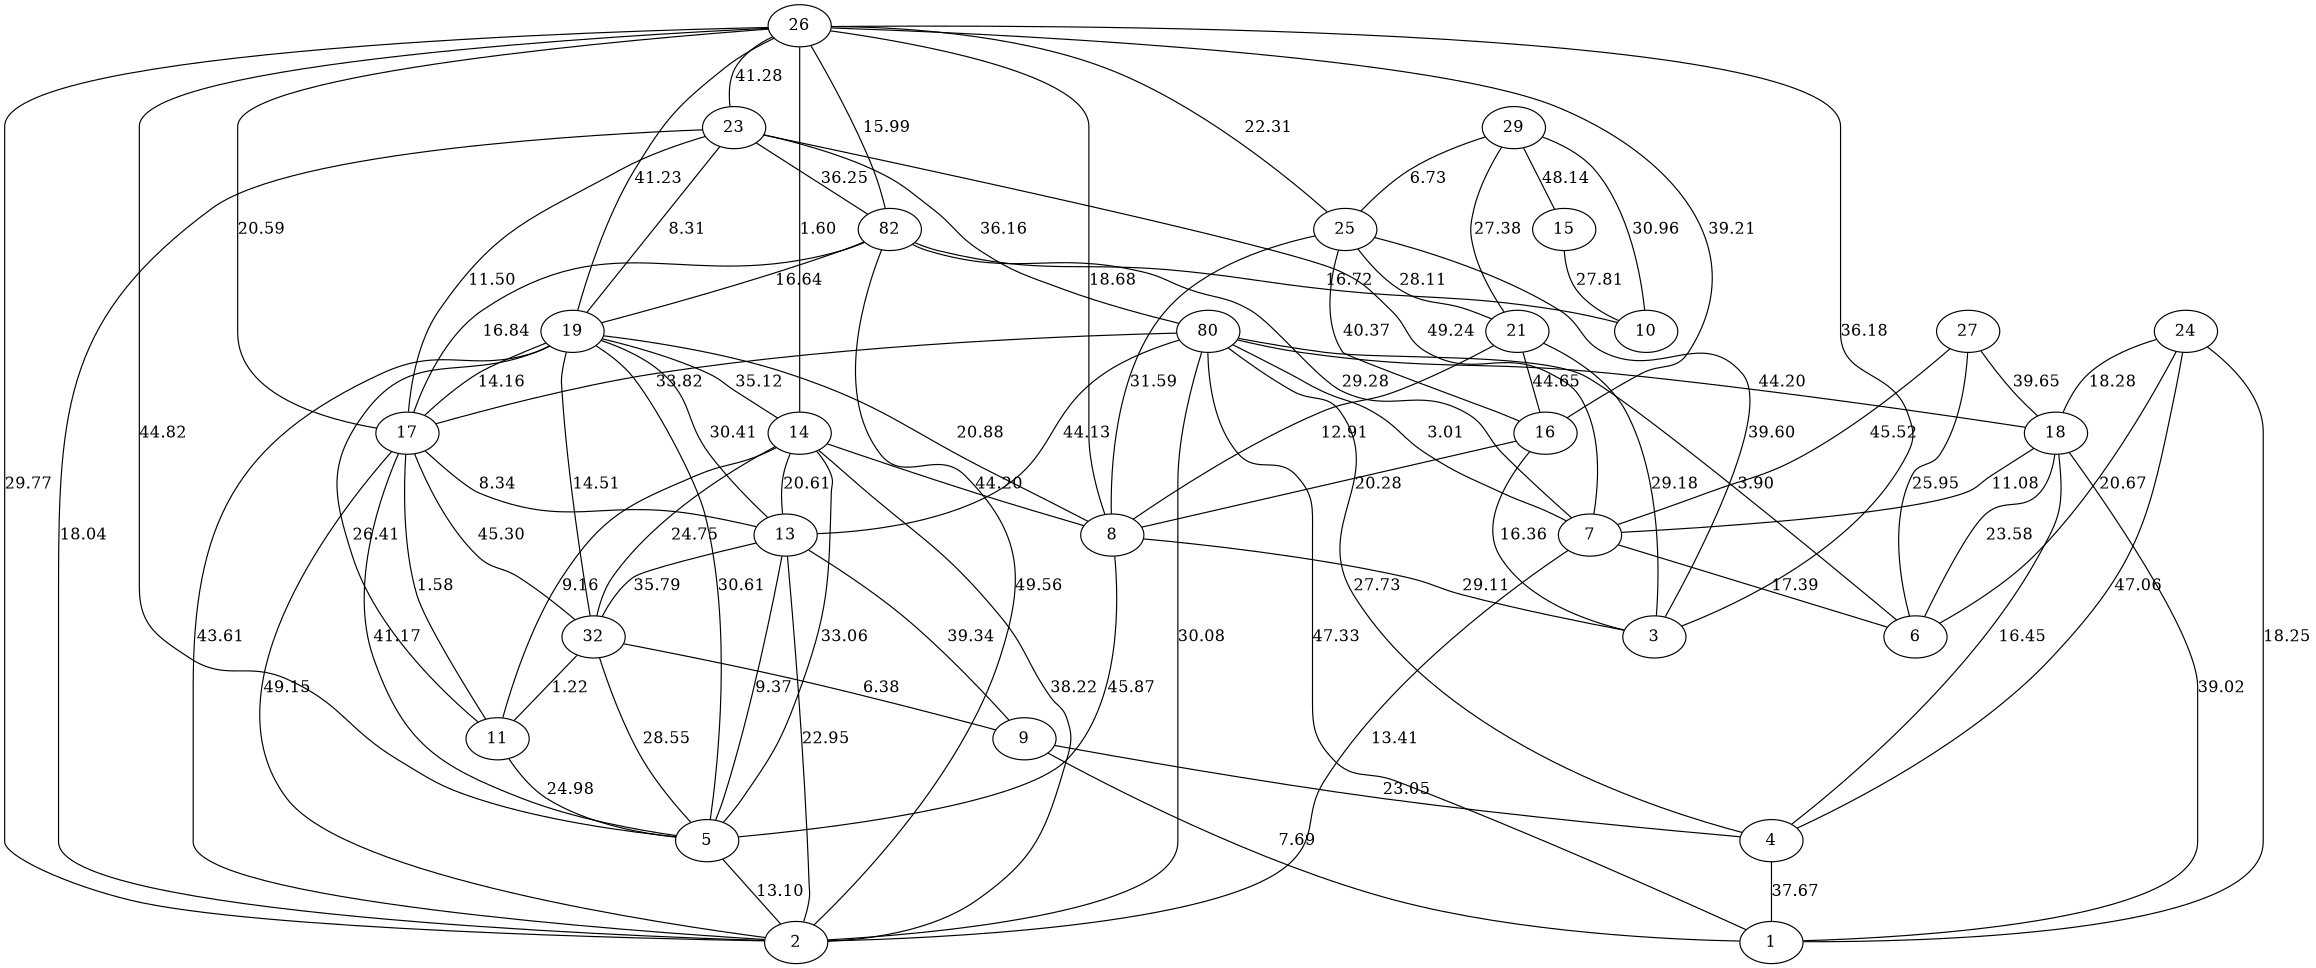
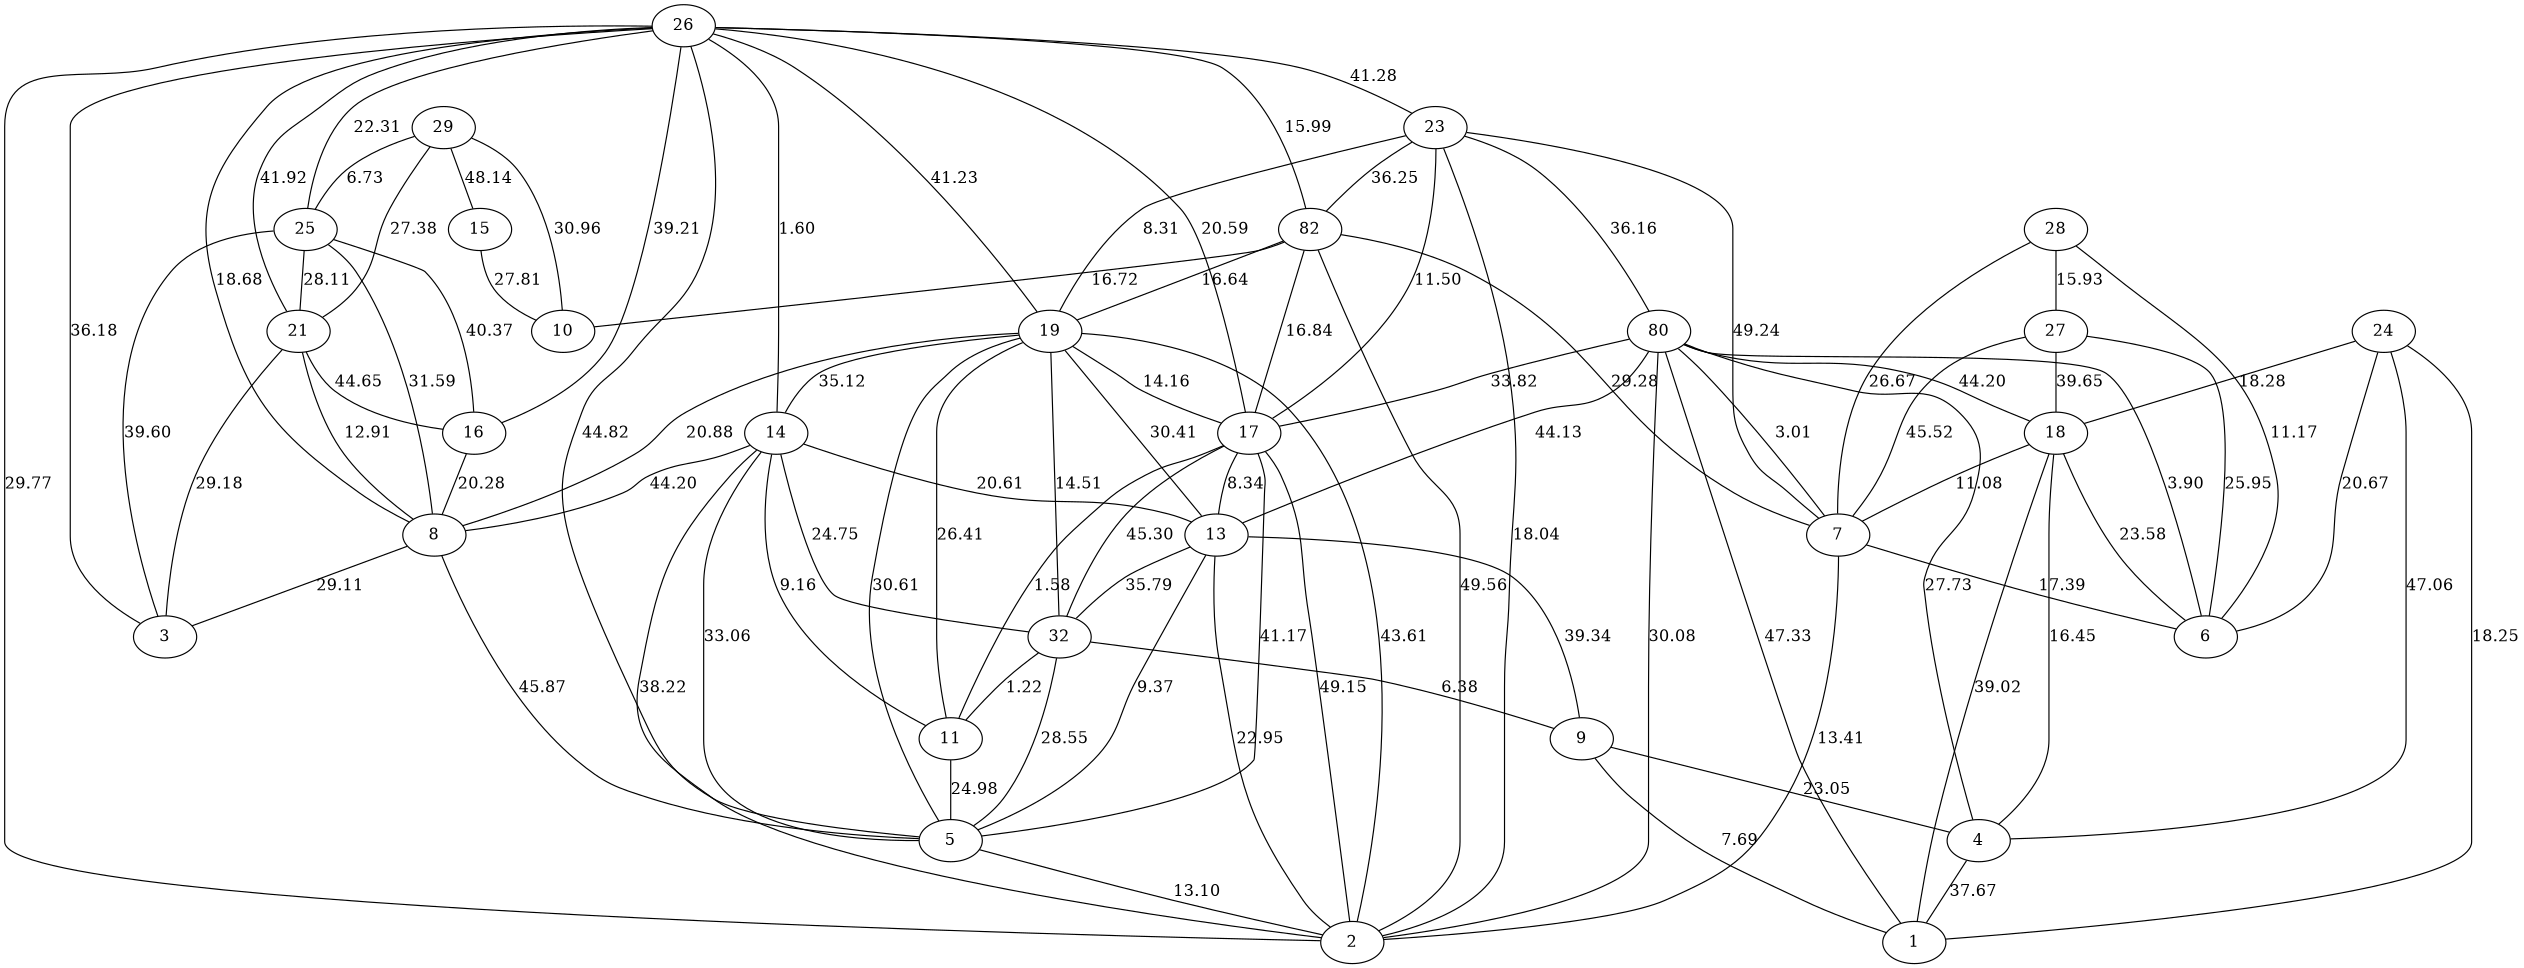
none -> (366, 77)
none -> (2056, 229)
(1510, 569) -> none
